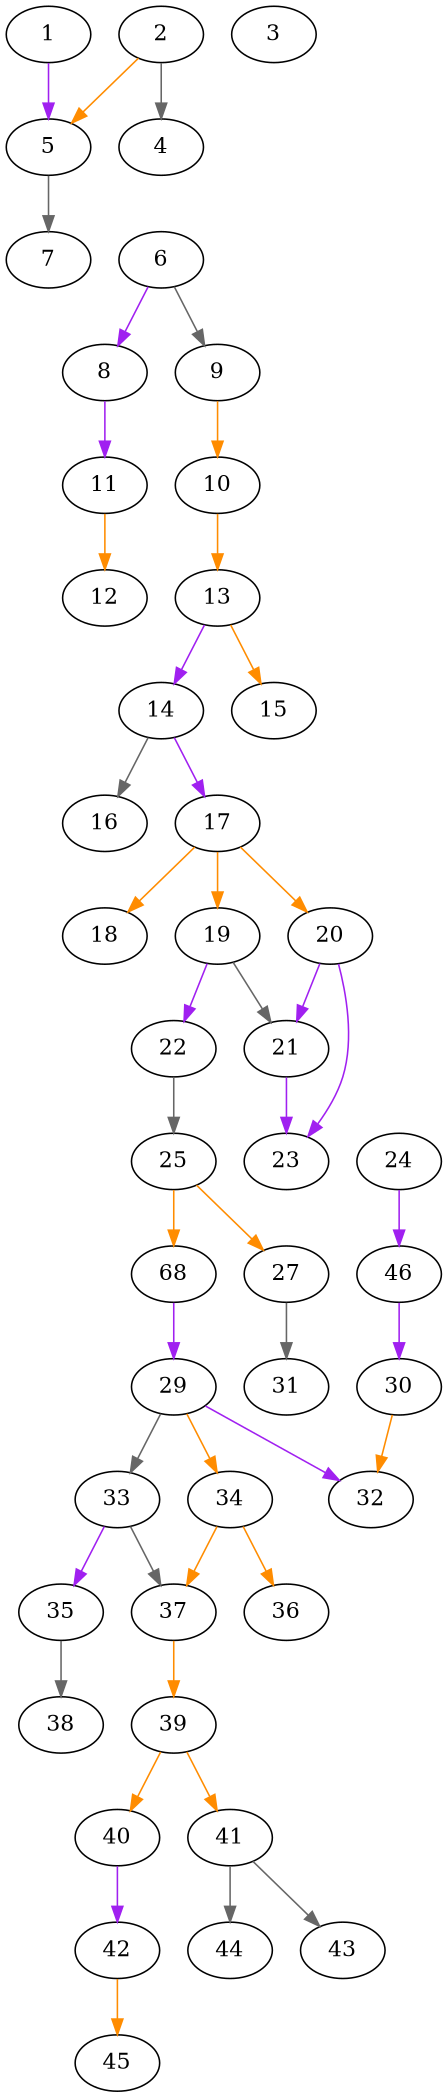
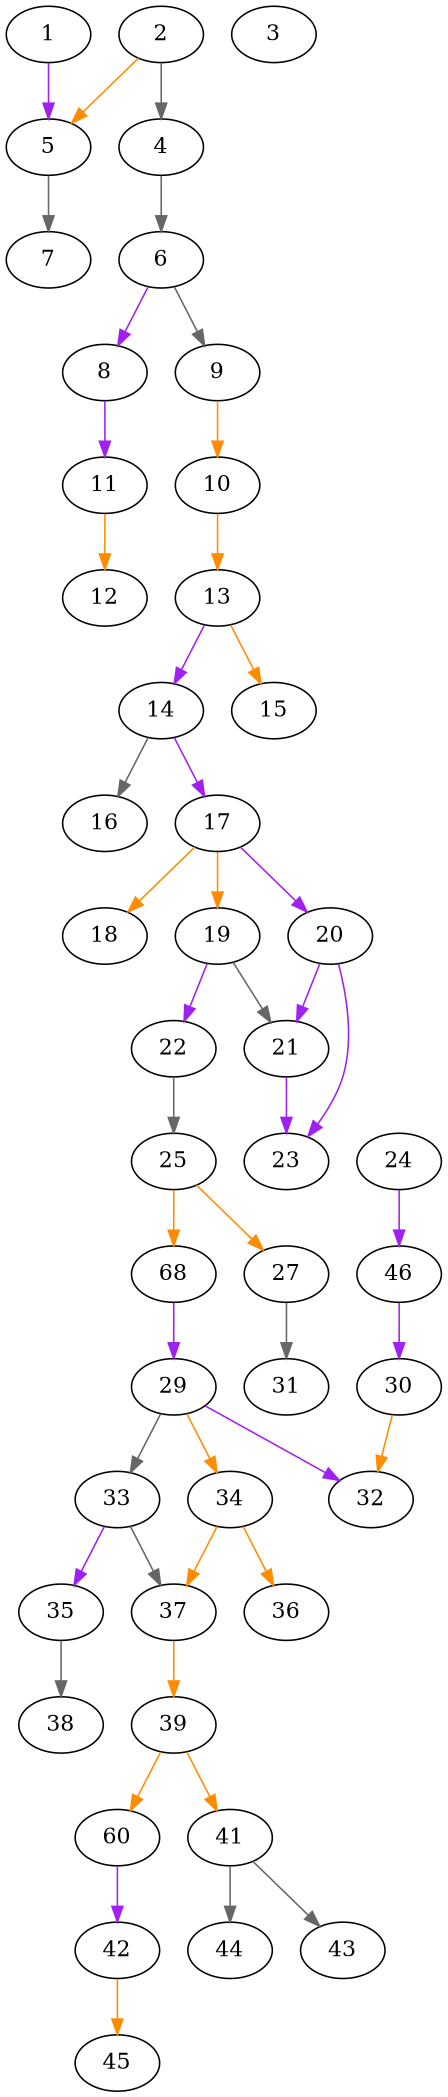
none -> (161, 196)
(268, 874) -> (268, 874)
(117, 1838) -> (117, 1838)
